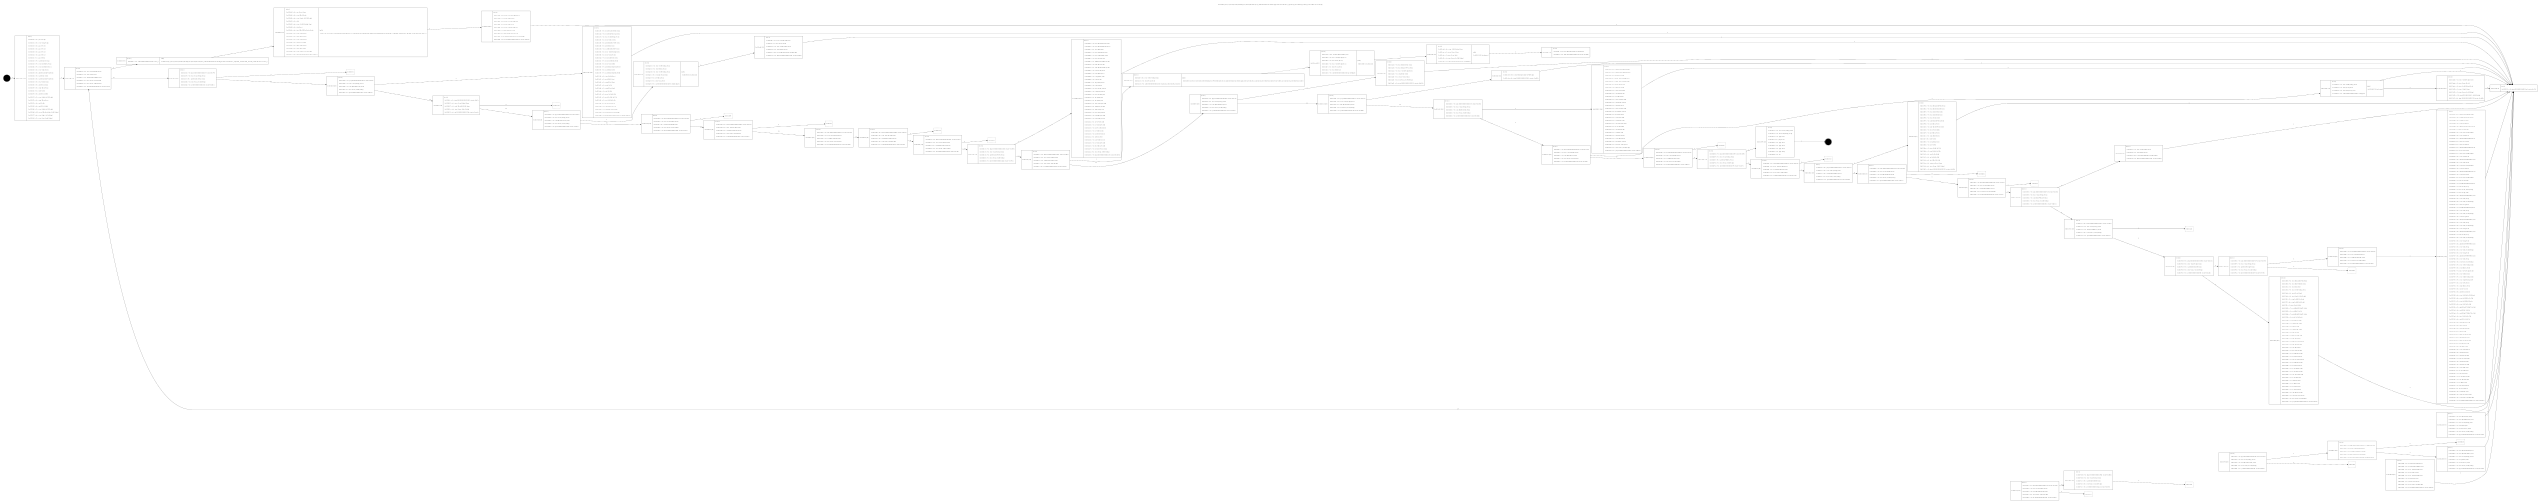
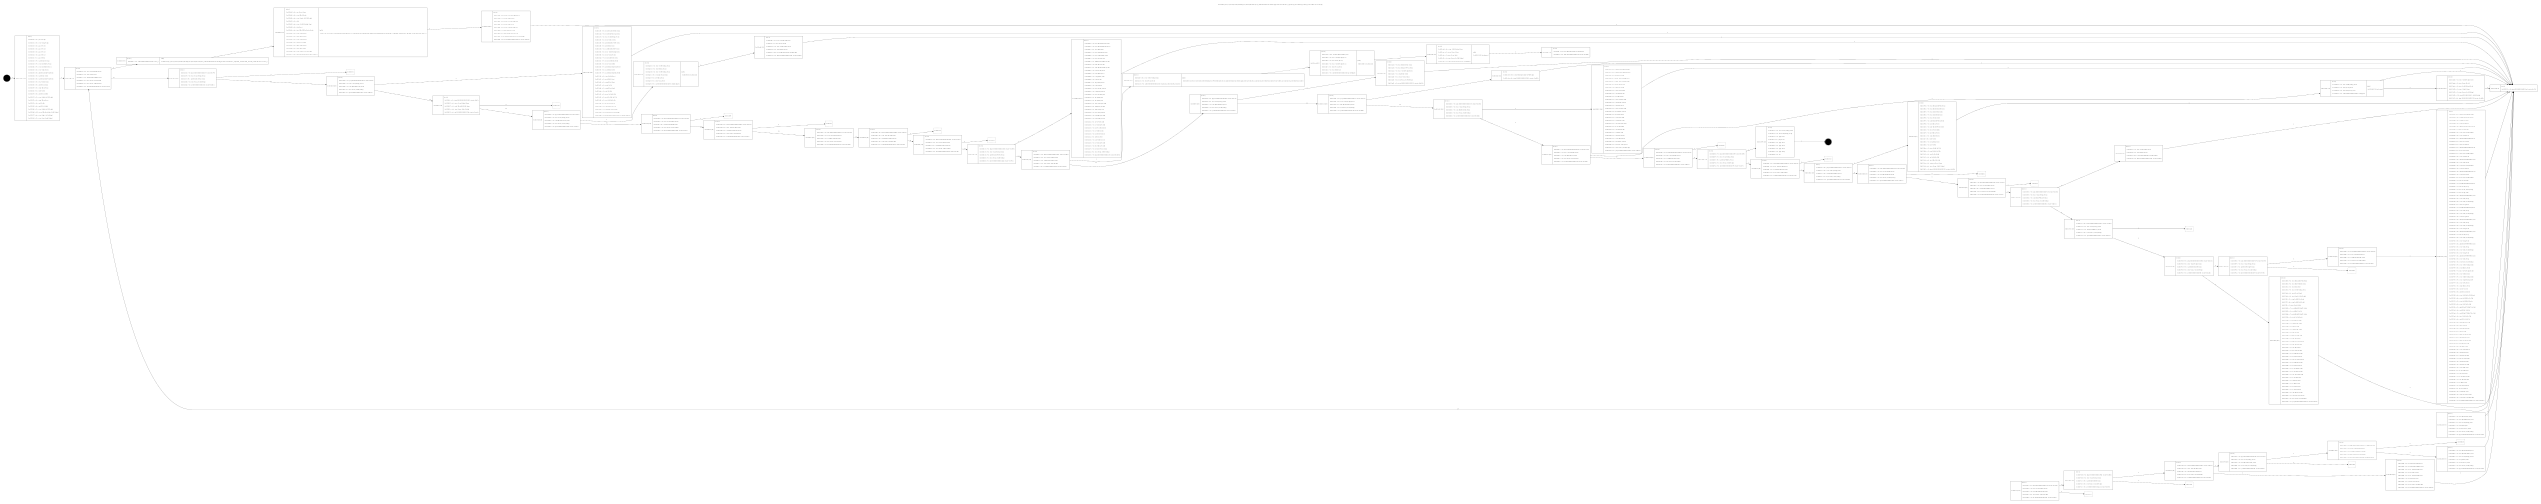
none -> (2189, 471)
